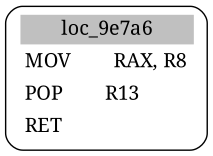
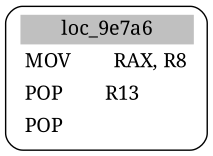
(65, 126) -> (66, 126)
